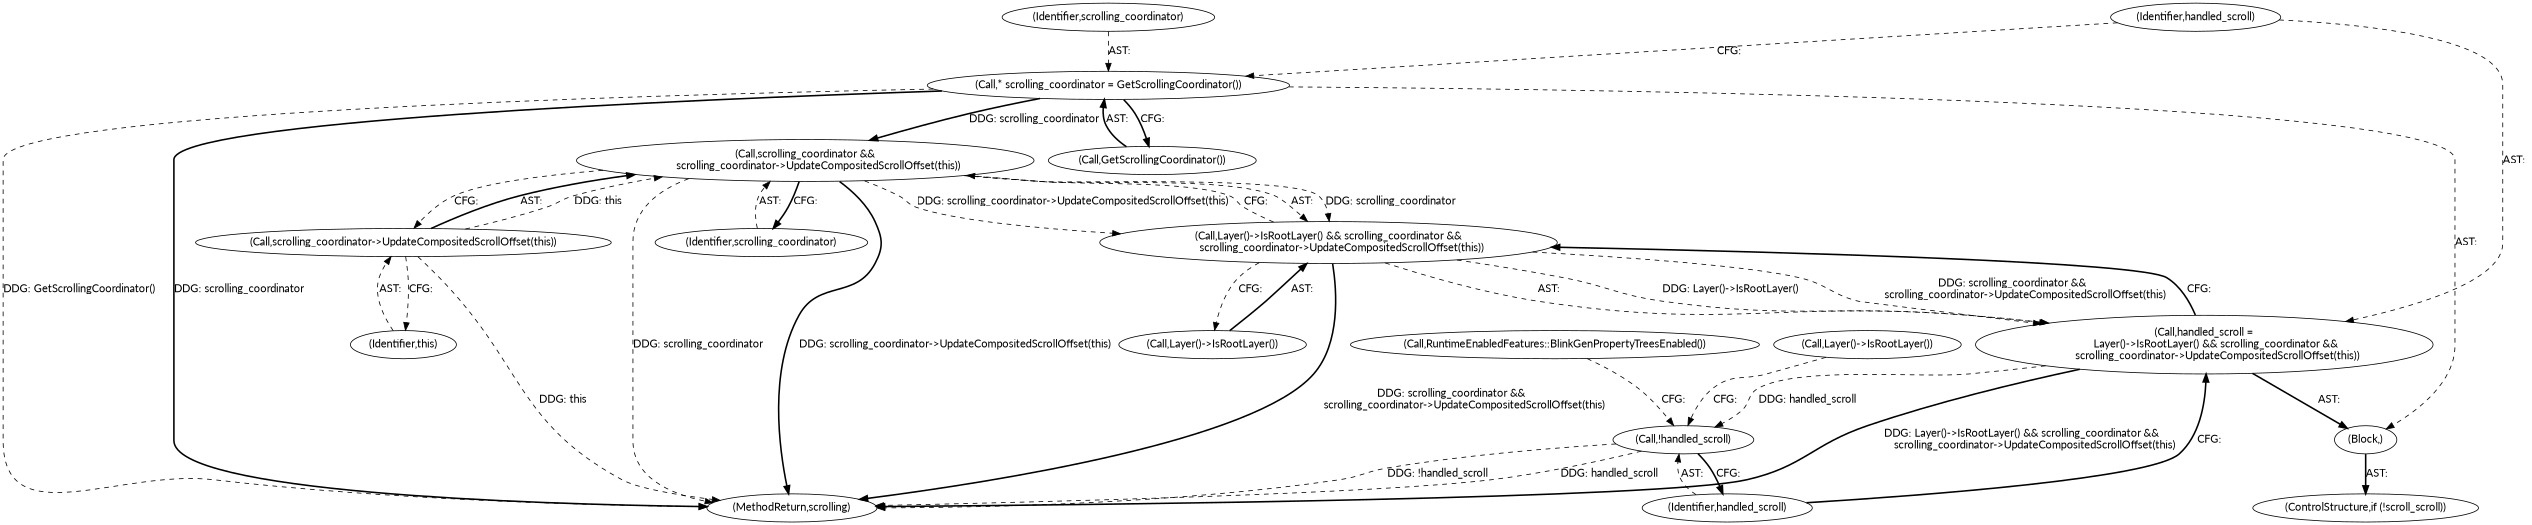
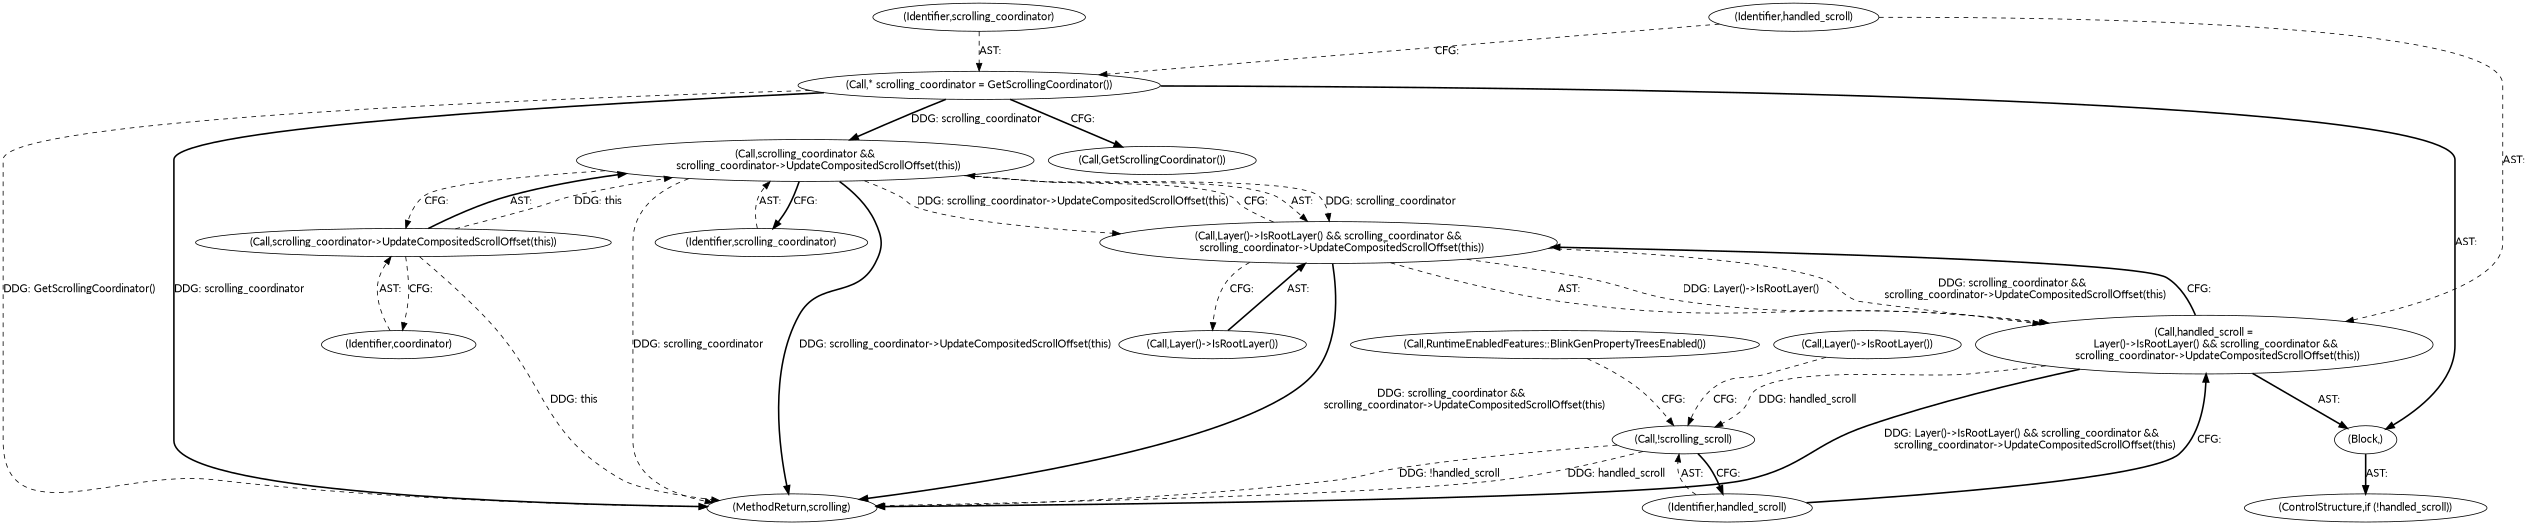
(2021, 103) -> (1957, 99)
(1109, 130) -> none
(403, 345) -> (399, 345)
(1683, 440) -> (1683, 440)
(2366, 508) -> (2366, 508)
